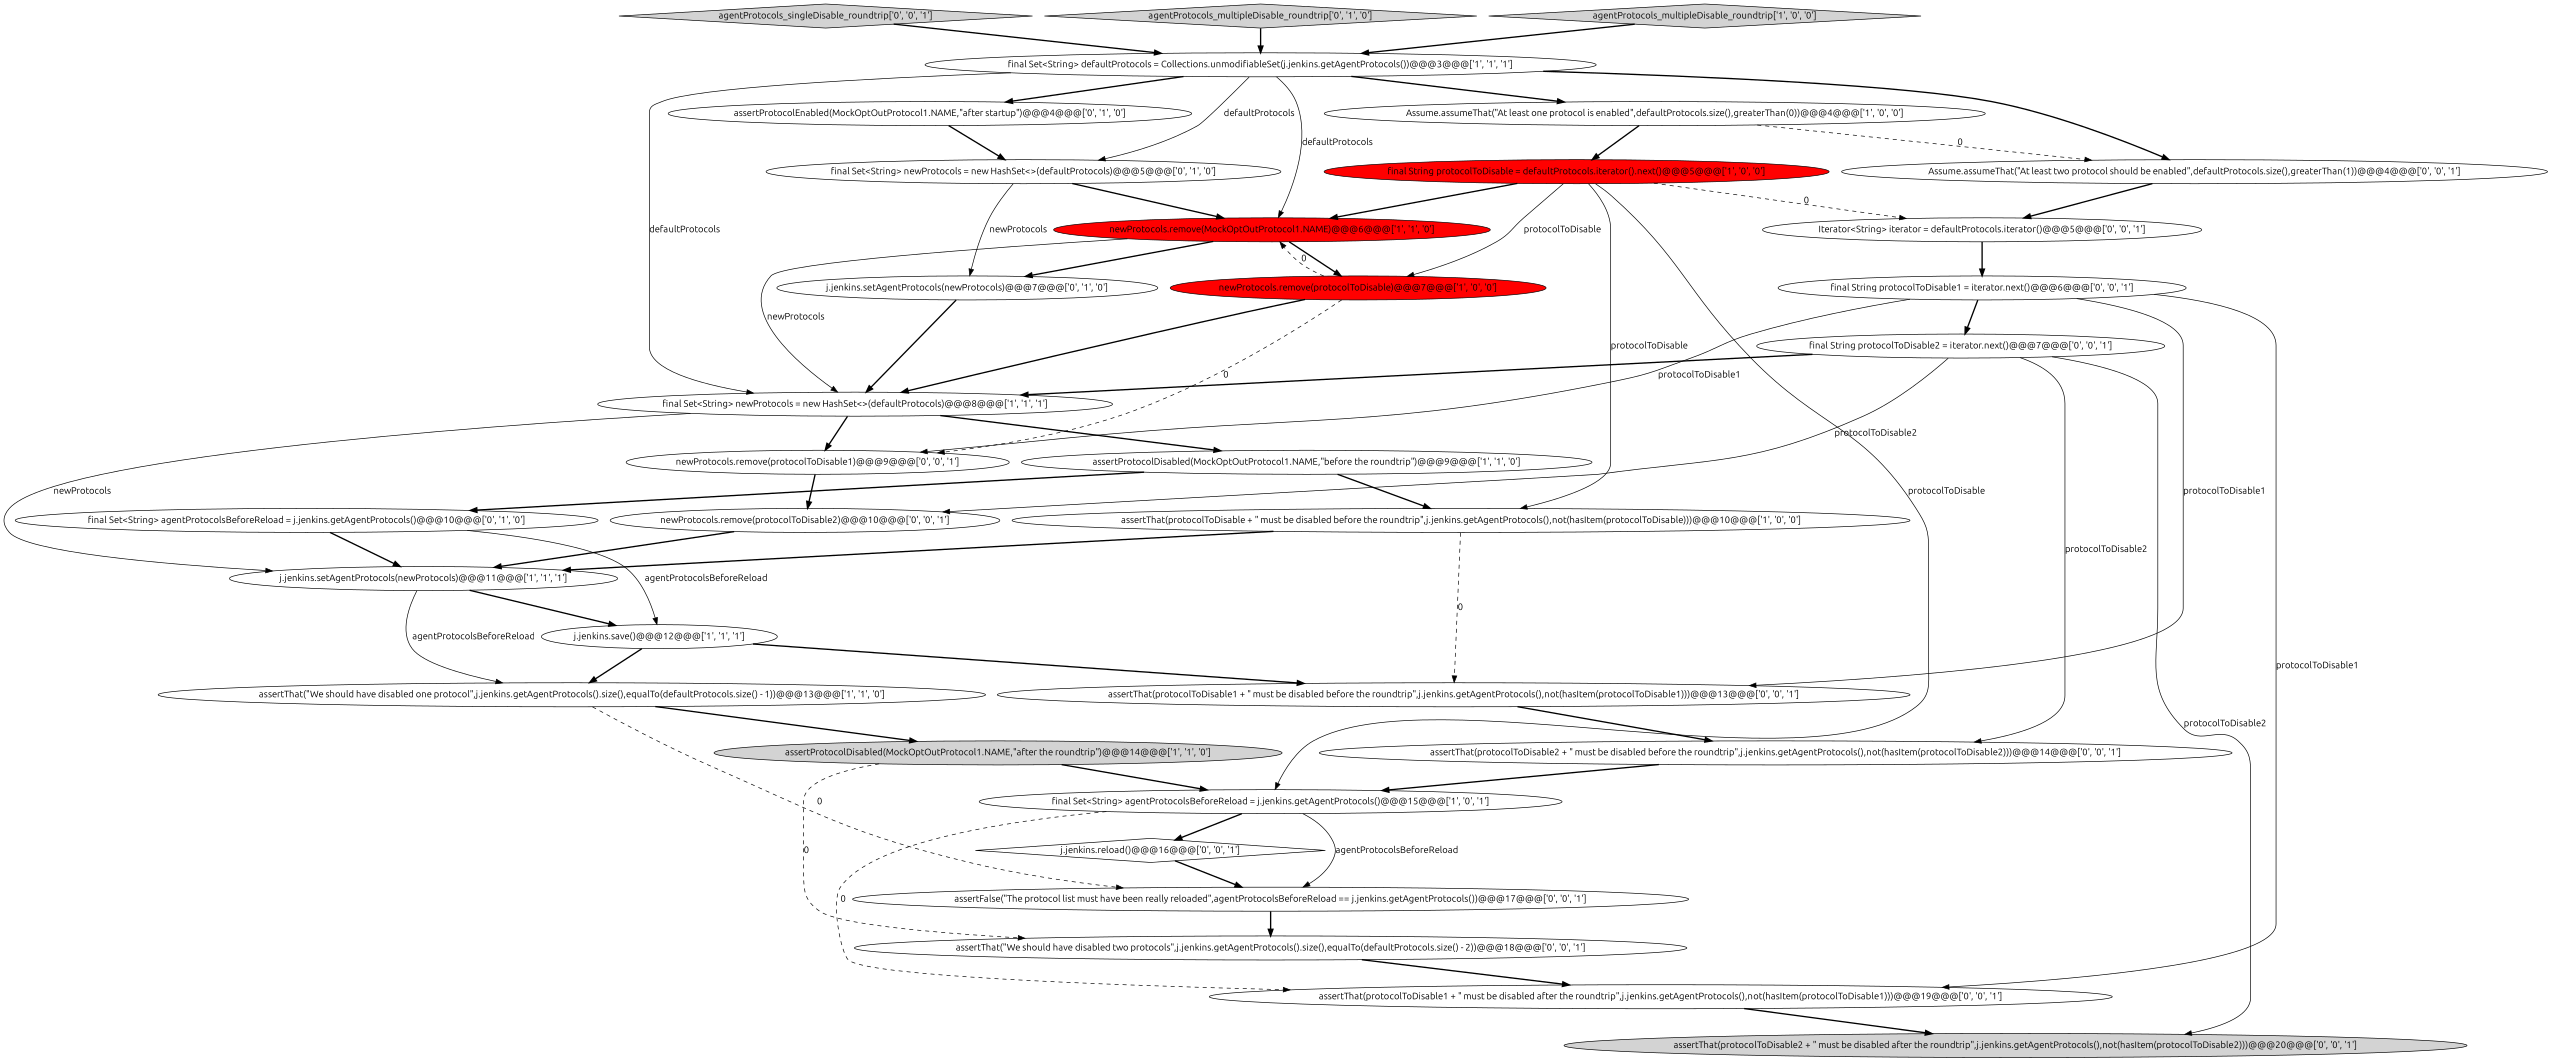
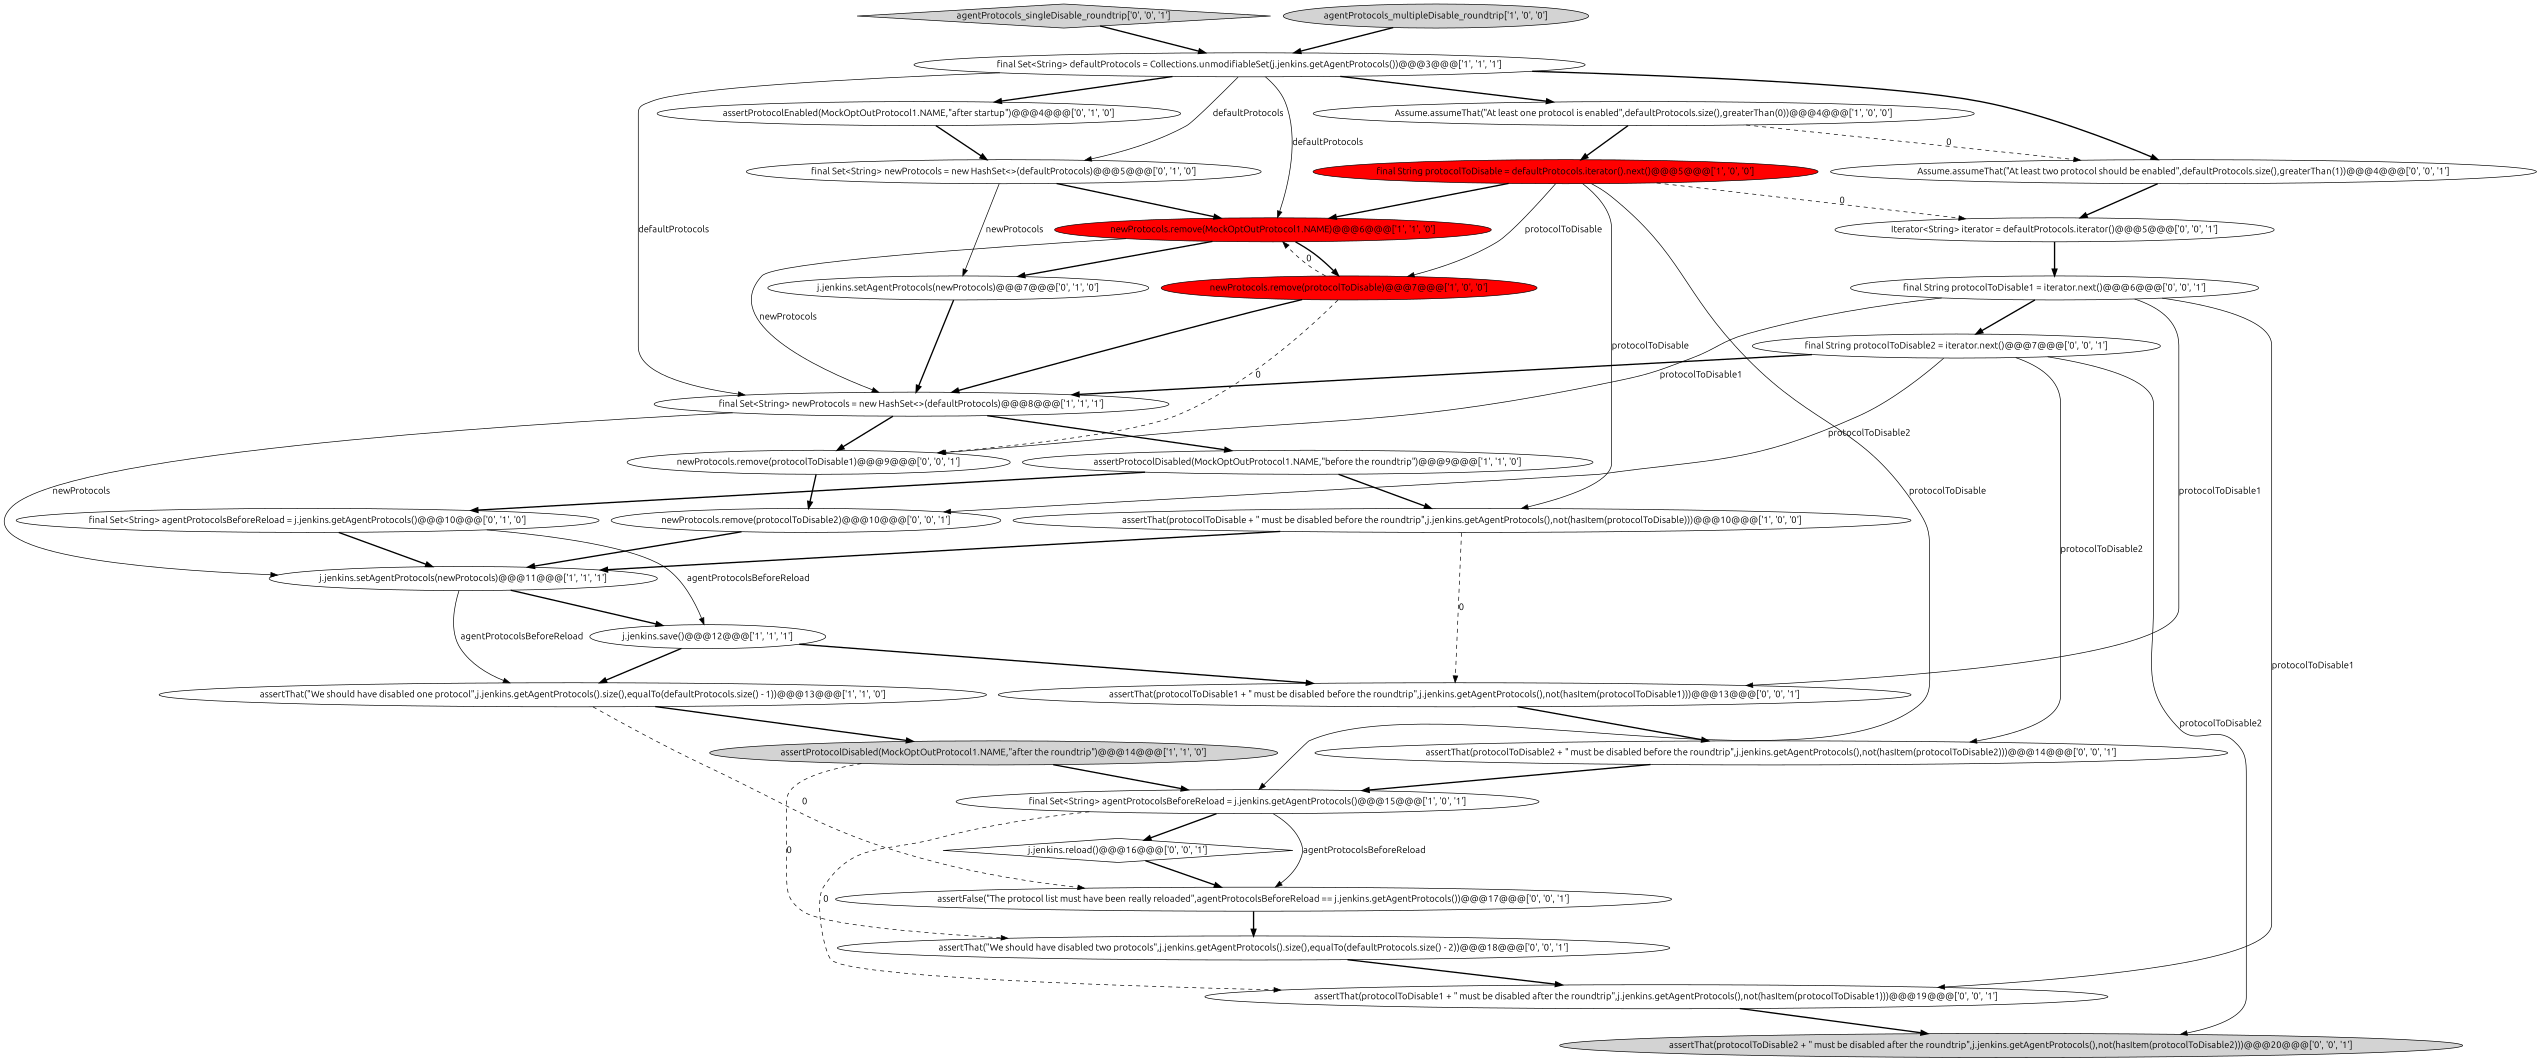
(1261, 16) -> none
(1705, 16) -> (1436, 16)
